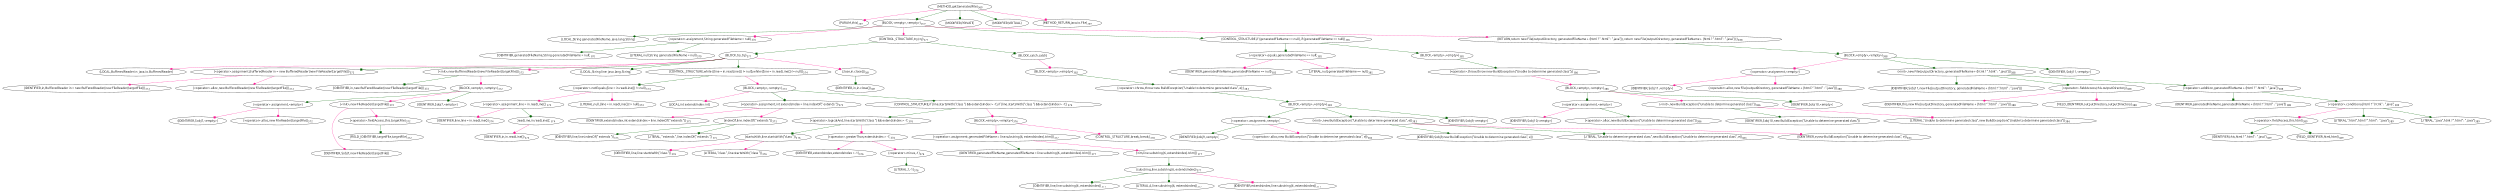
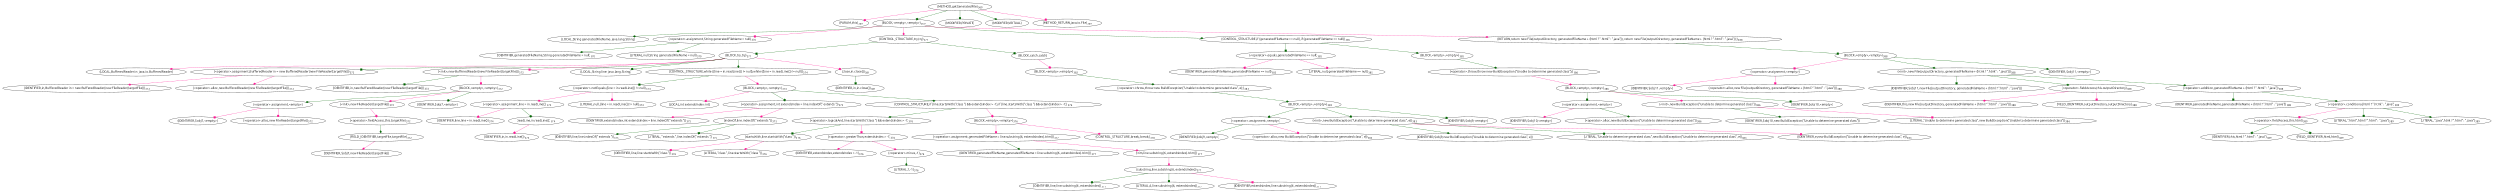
(332, 126) -> (370, 145)
(381, 128) -> (381, 128)
(1169, 160) -> (1169, 160)
